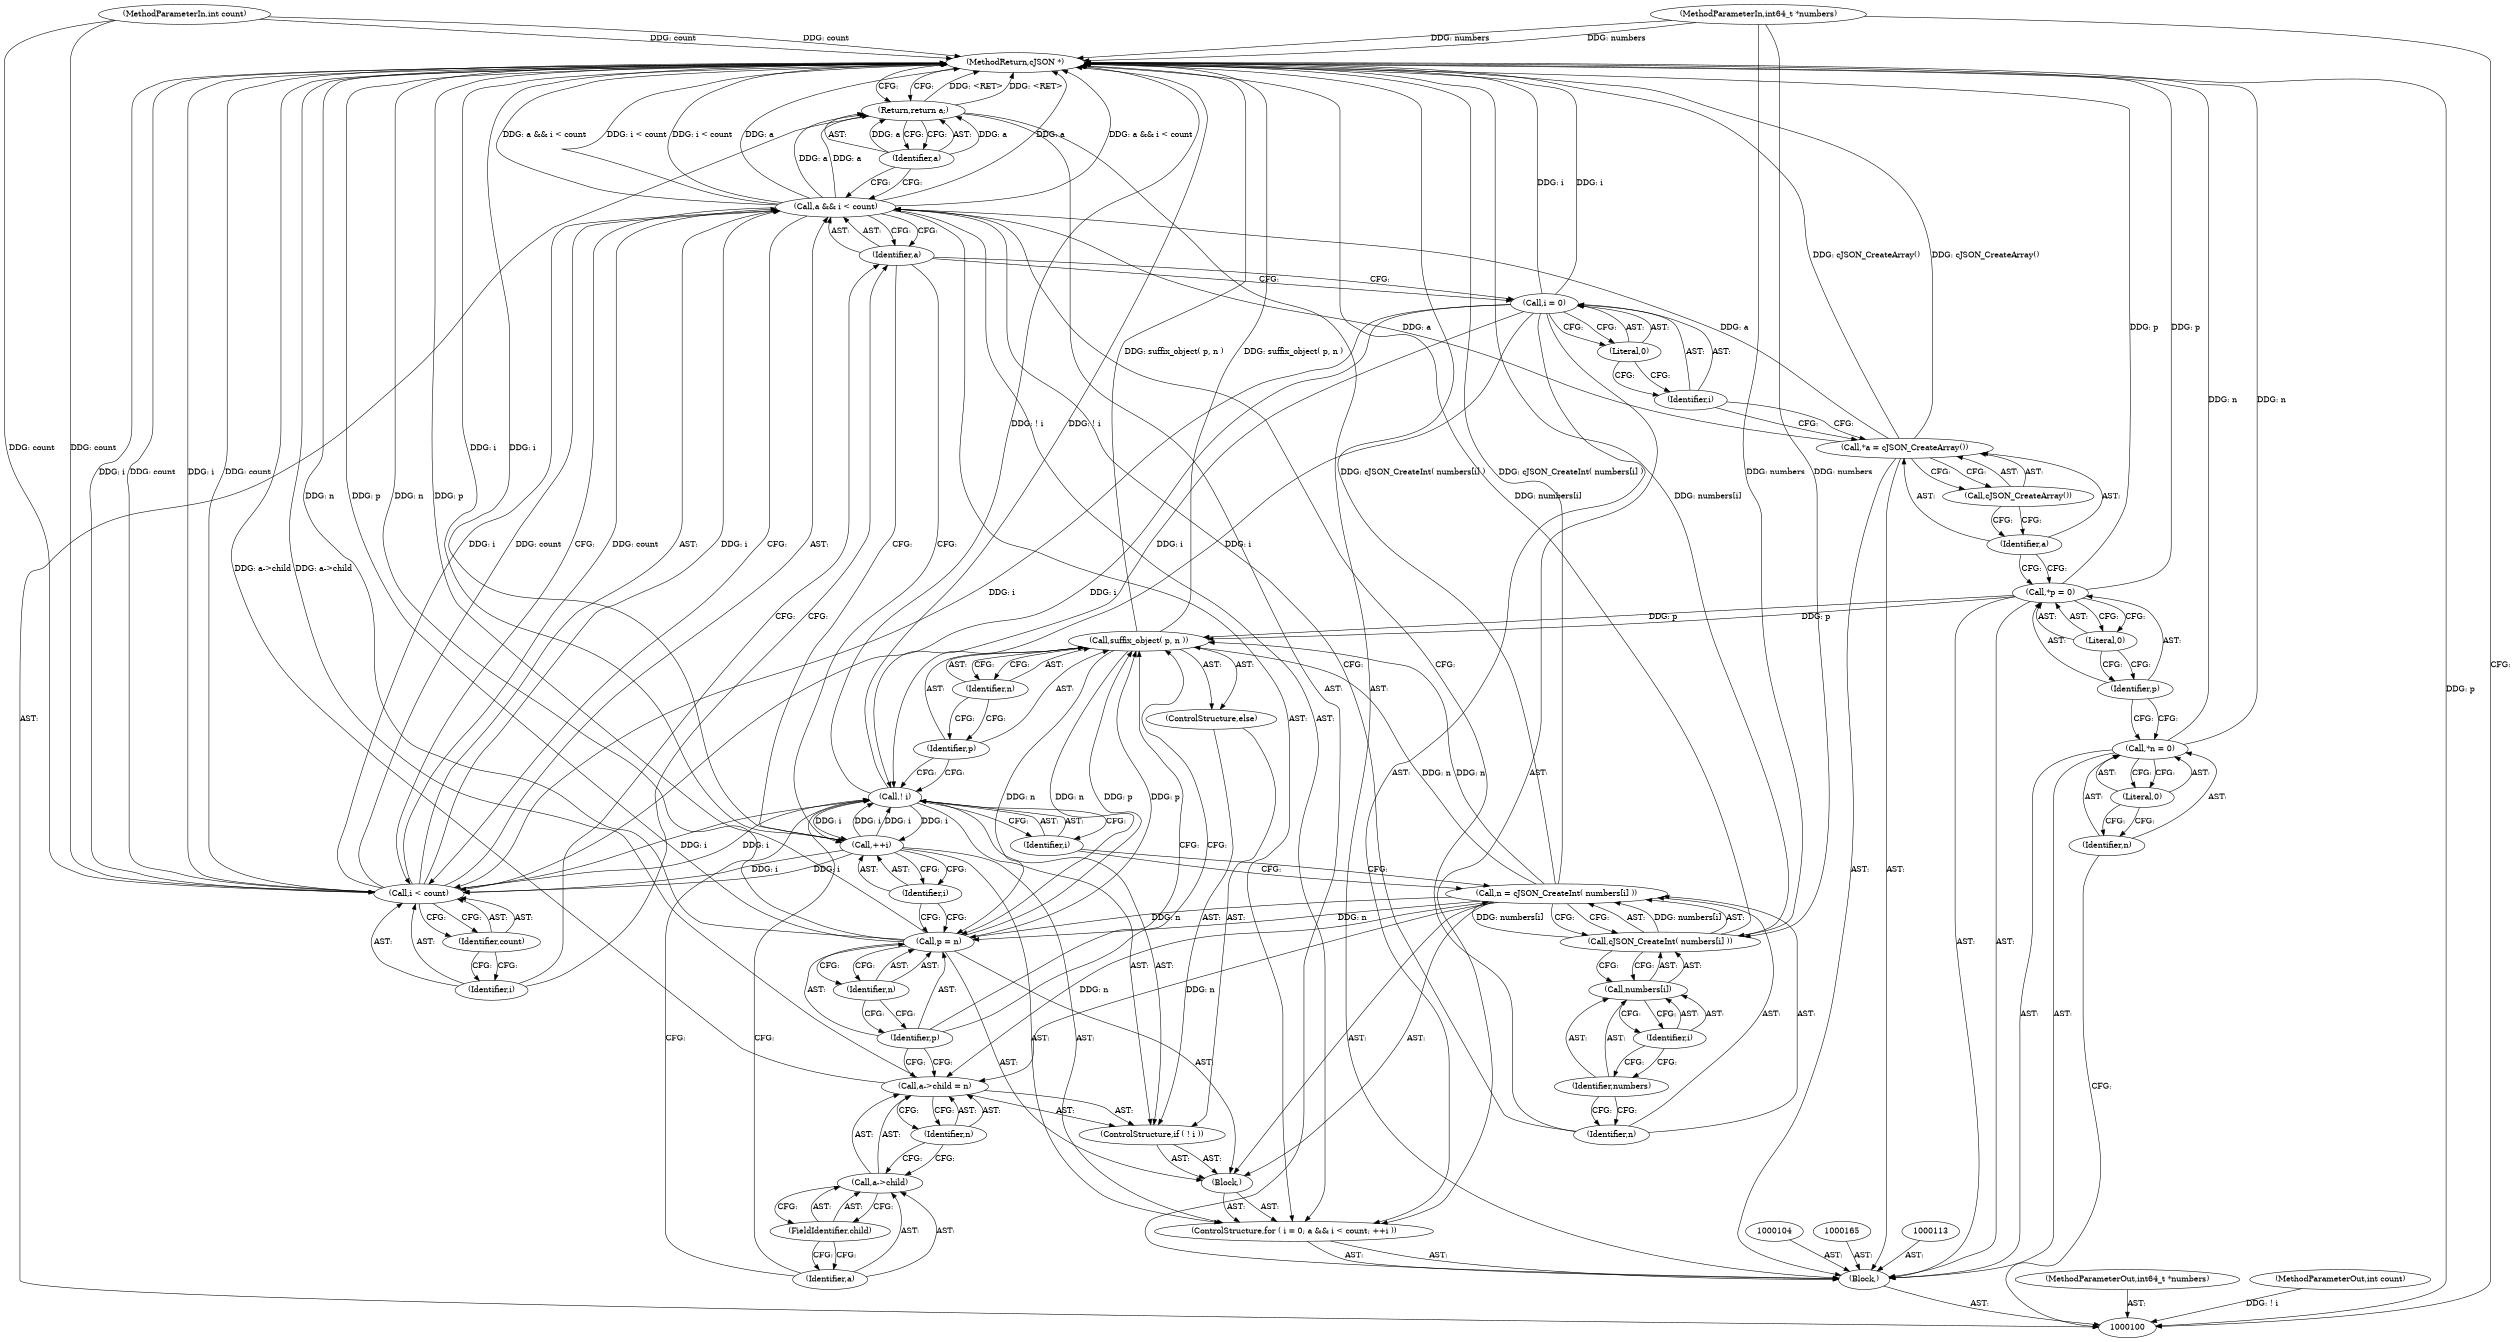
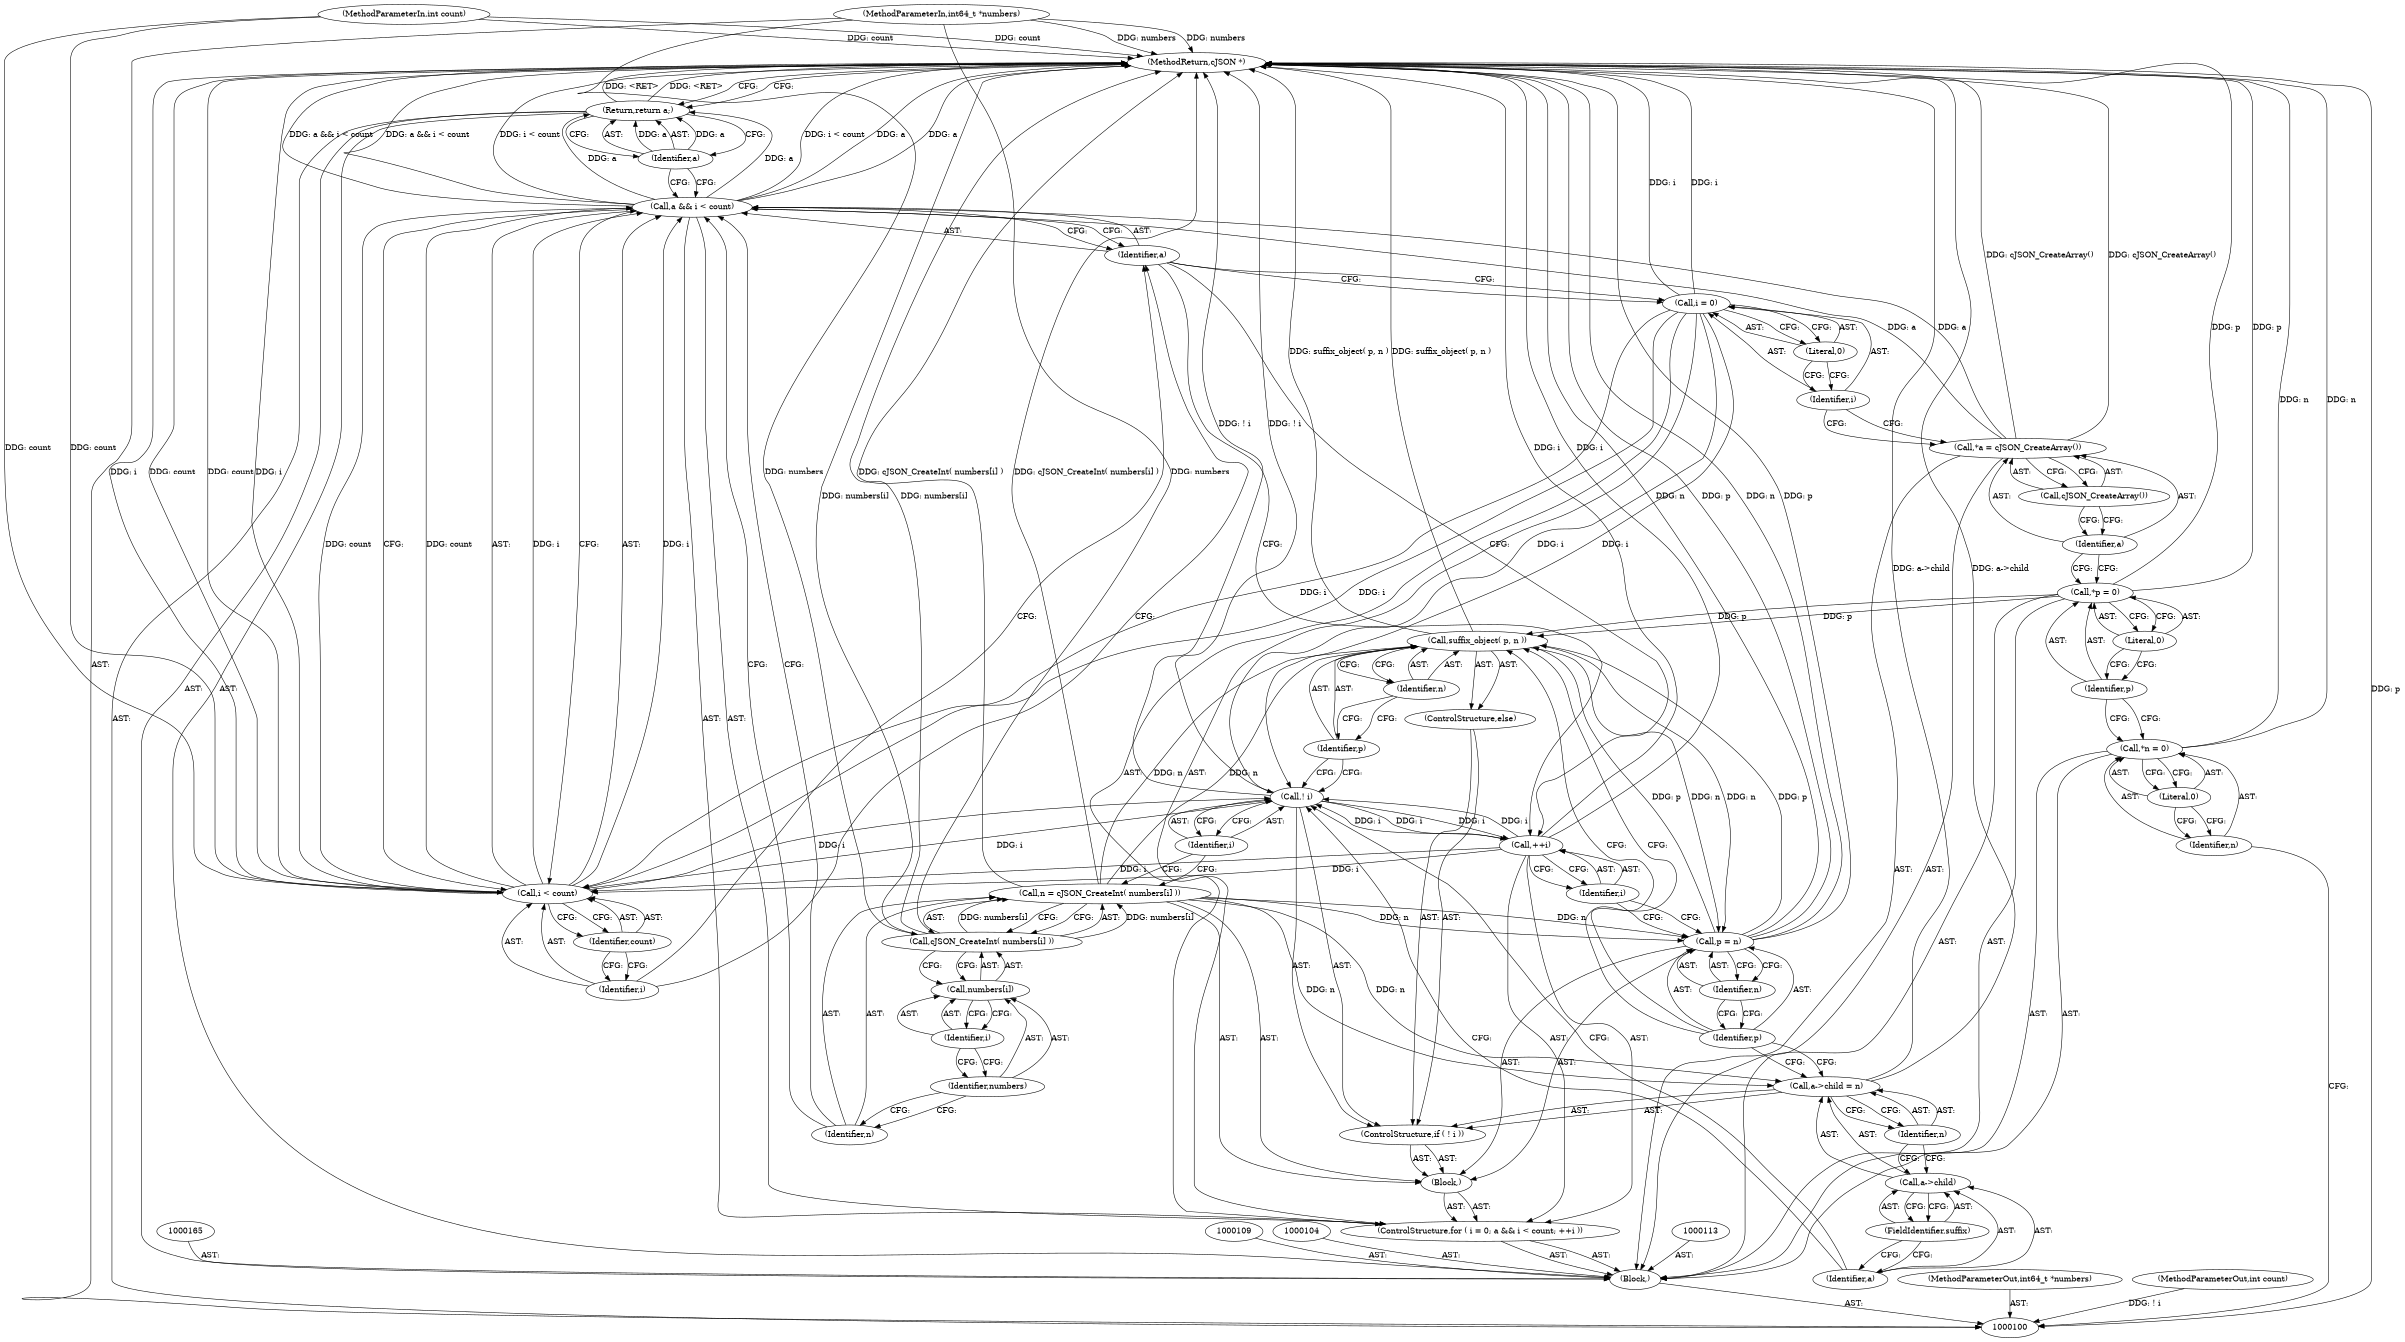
(2502, 665) -> (102, 665)
(830, 1231) -> (1927, 1231)
none -> (1234, 1231)
